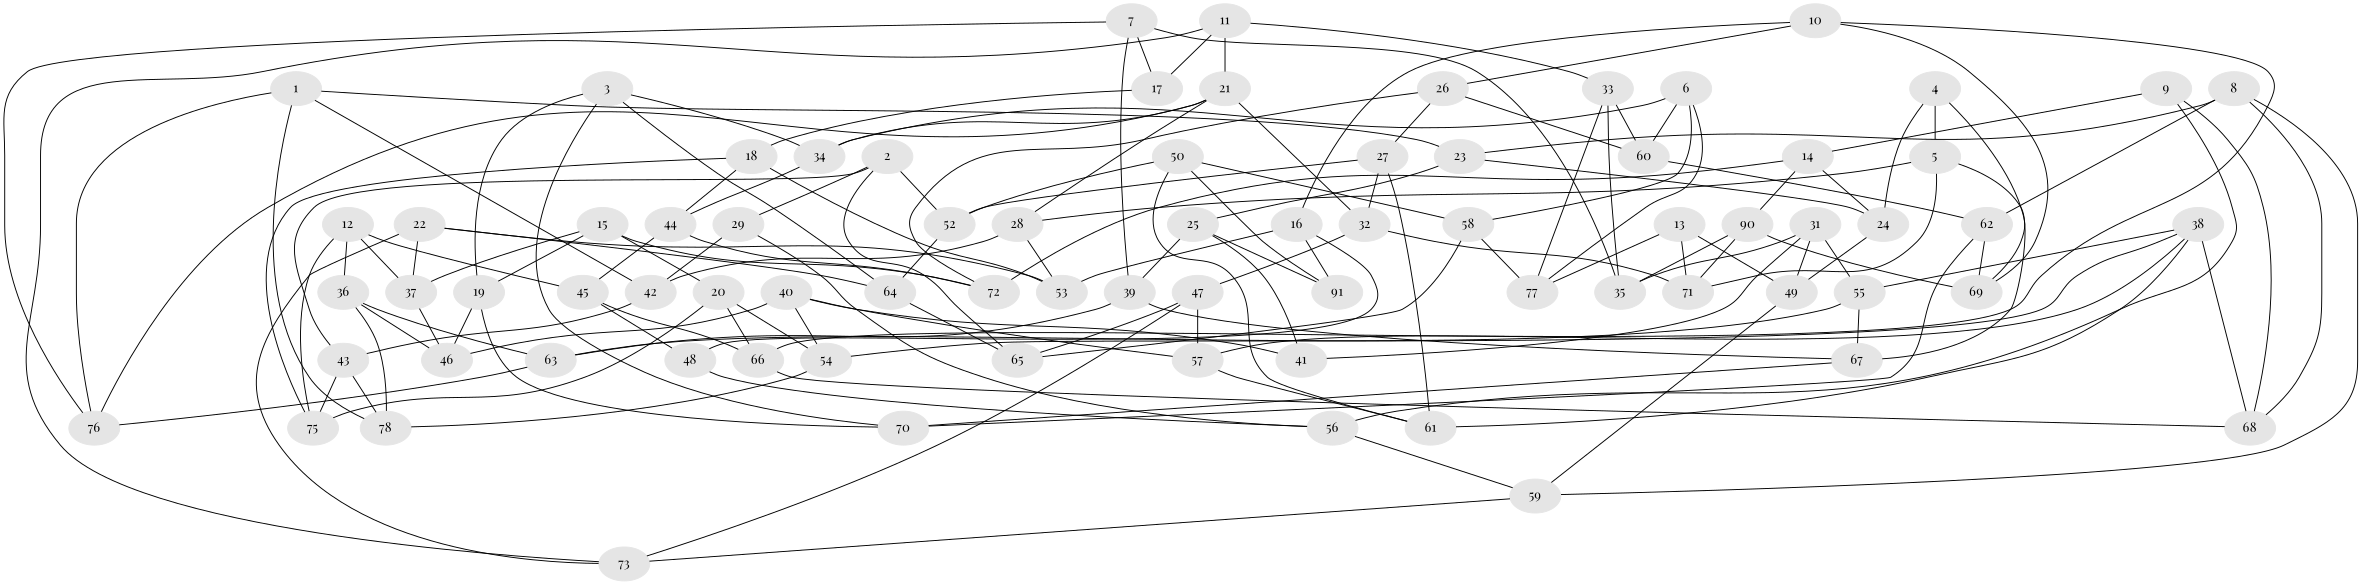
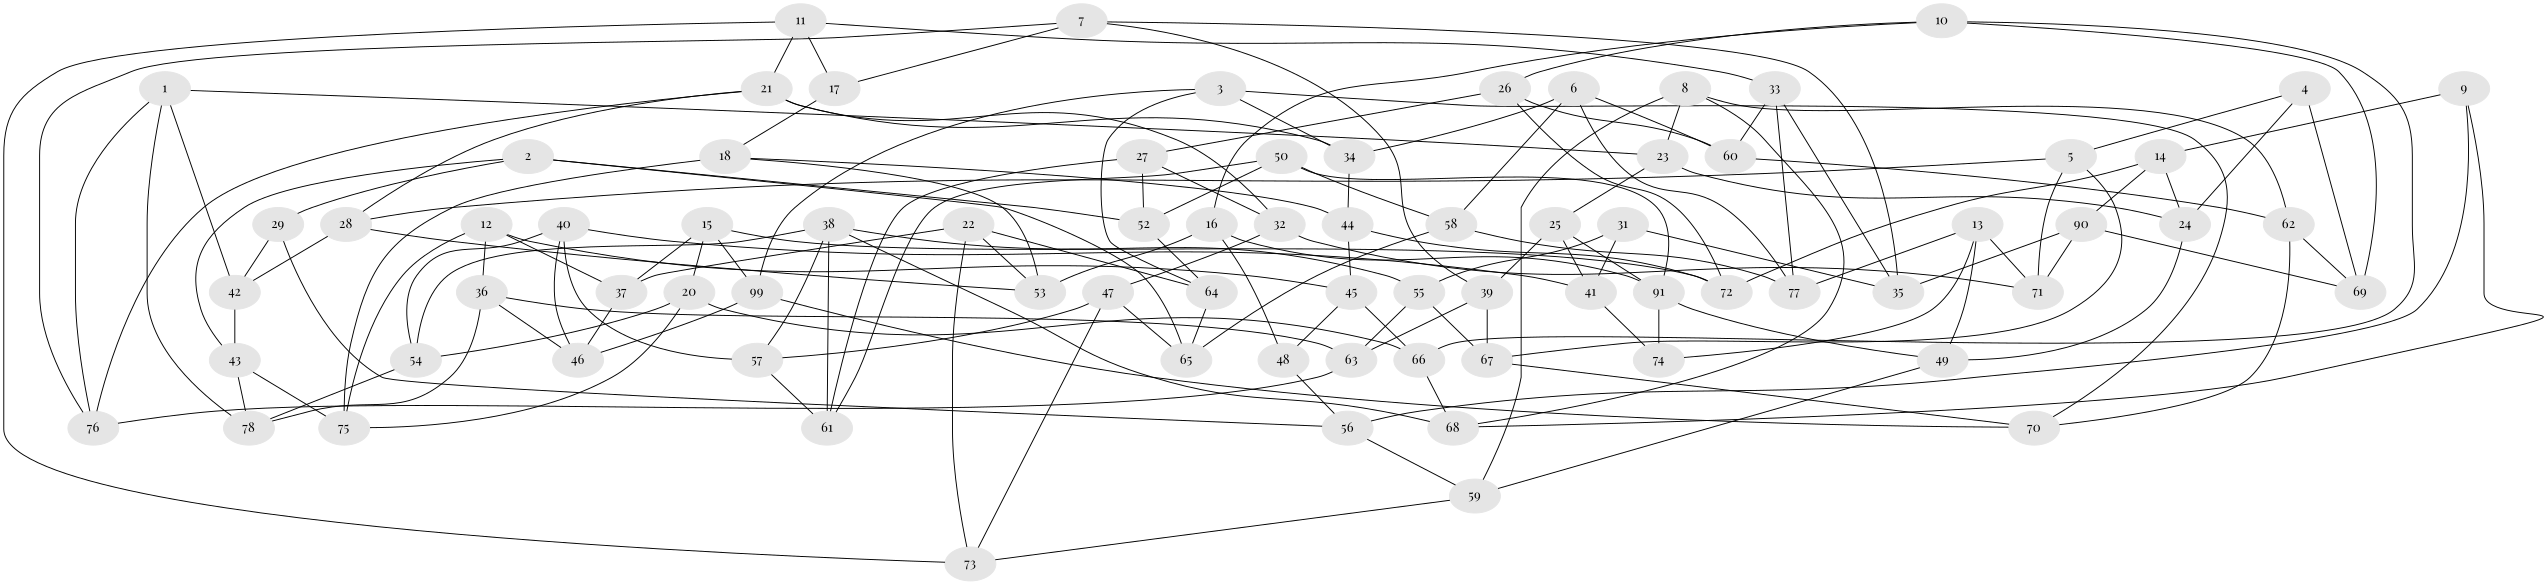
(1804, 258) -> (1784, 334)
(479, 292) -> (757, 292)
none -> (1659, 360)
